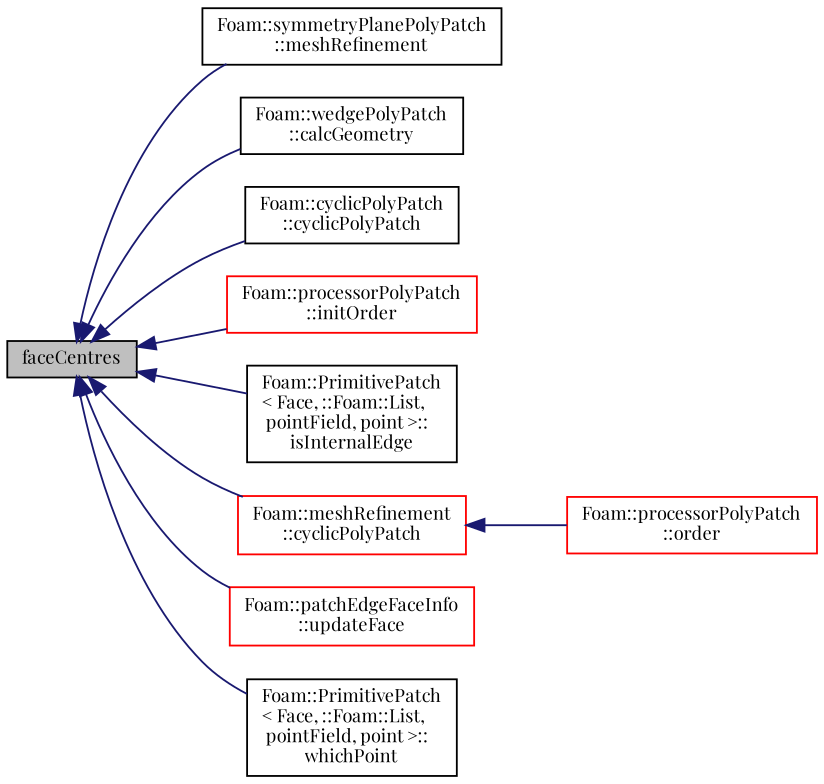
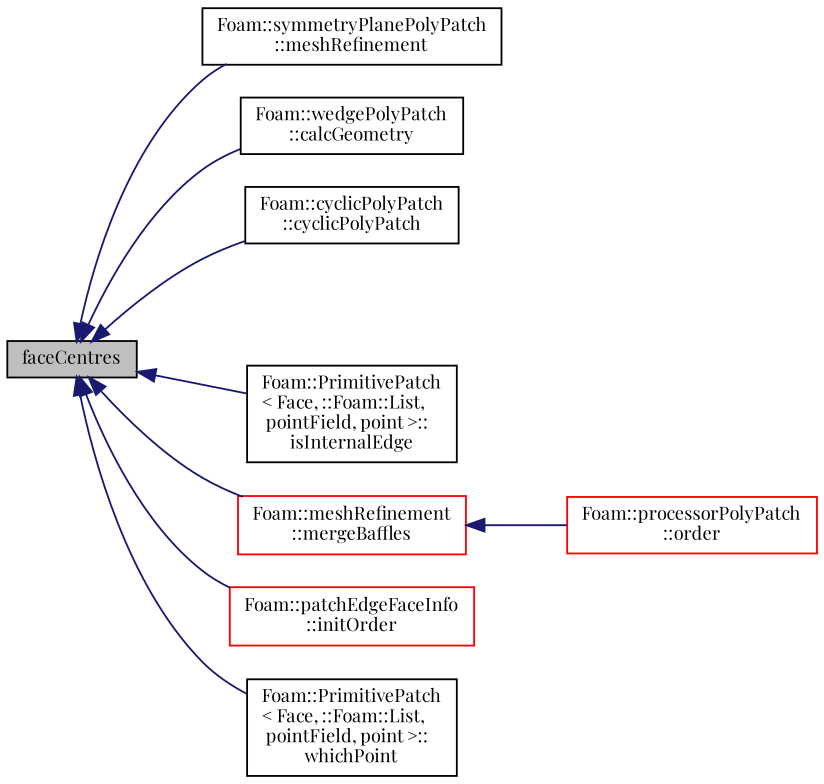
(352, 305) -> none
(352, 525) -> (352, 525)
(352, 616) -> (352, 616)
